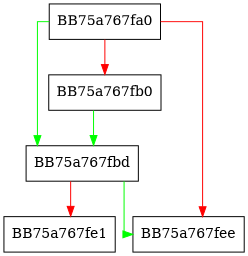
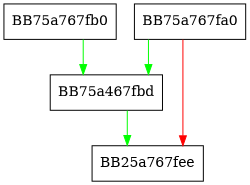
(105, 52) -> none
(82, 163) -> (106, 93)
(60, 234) -> none
(189, 234) -> (148, 163)
